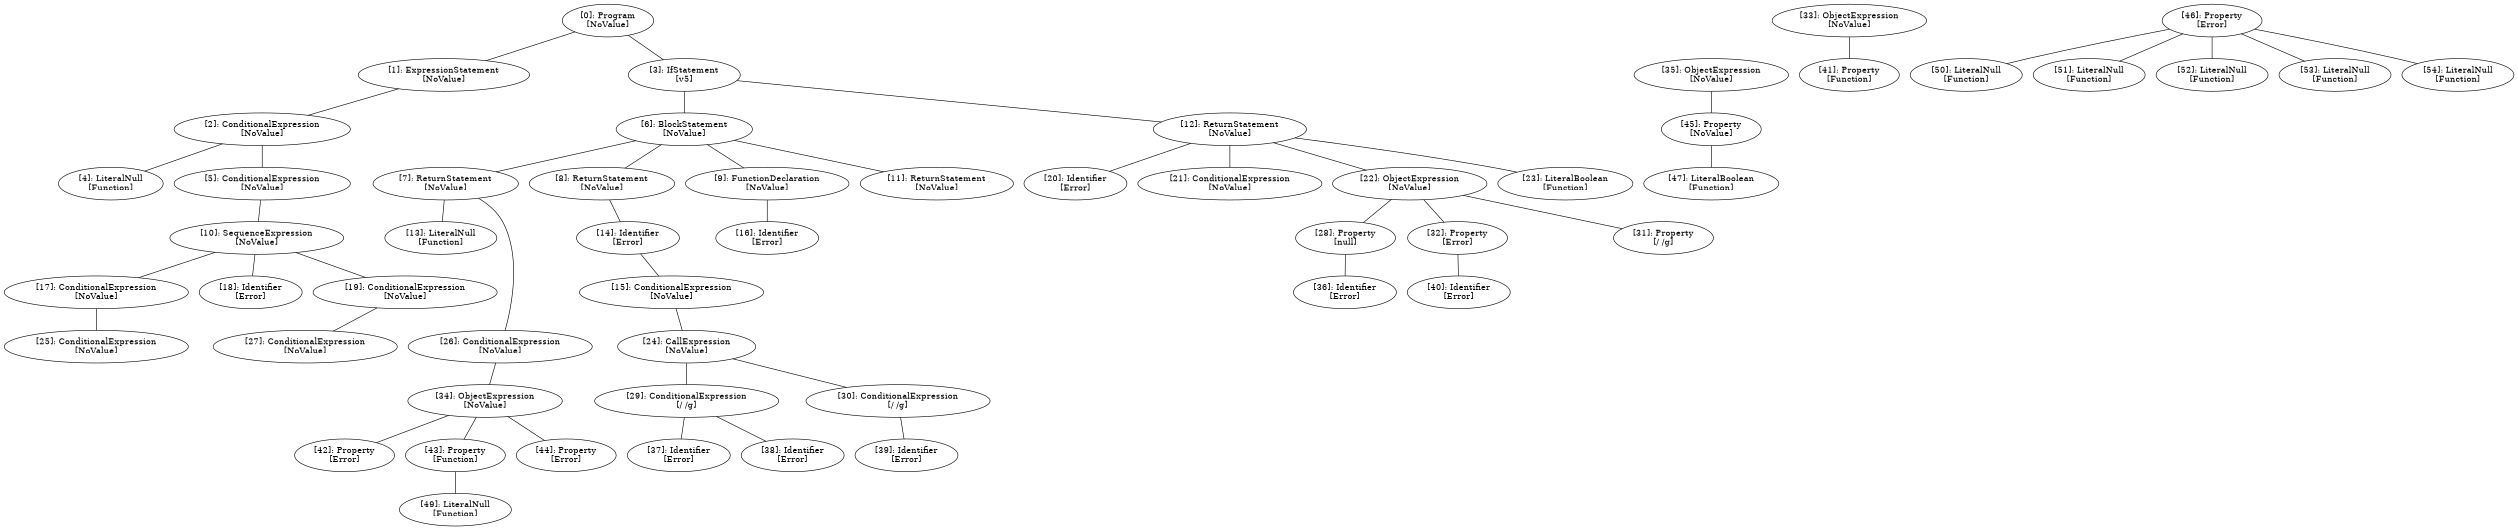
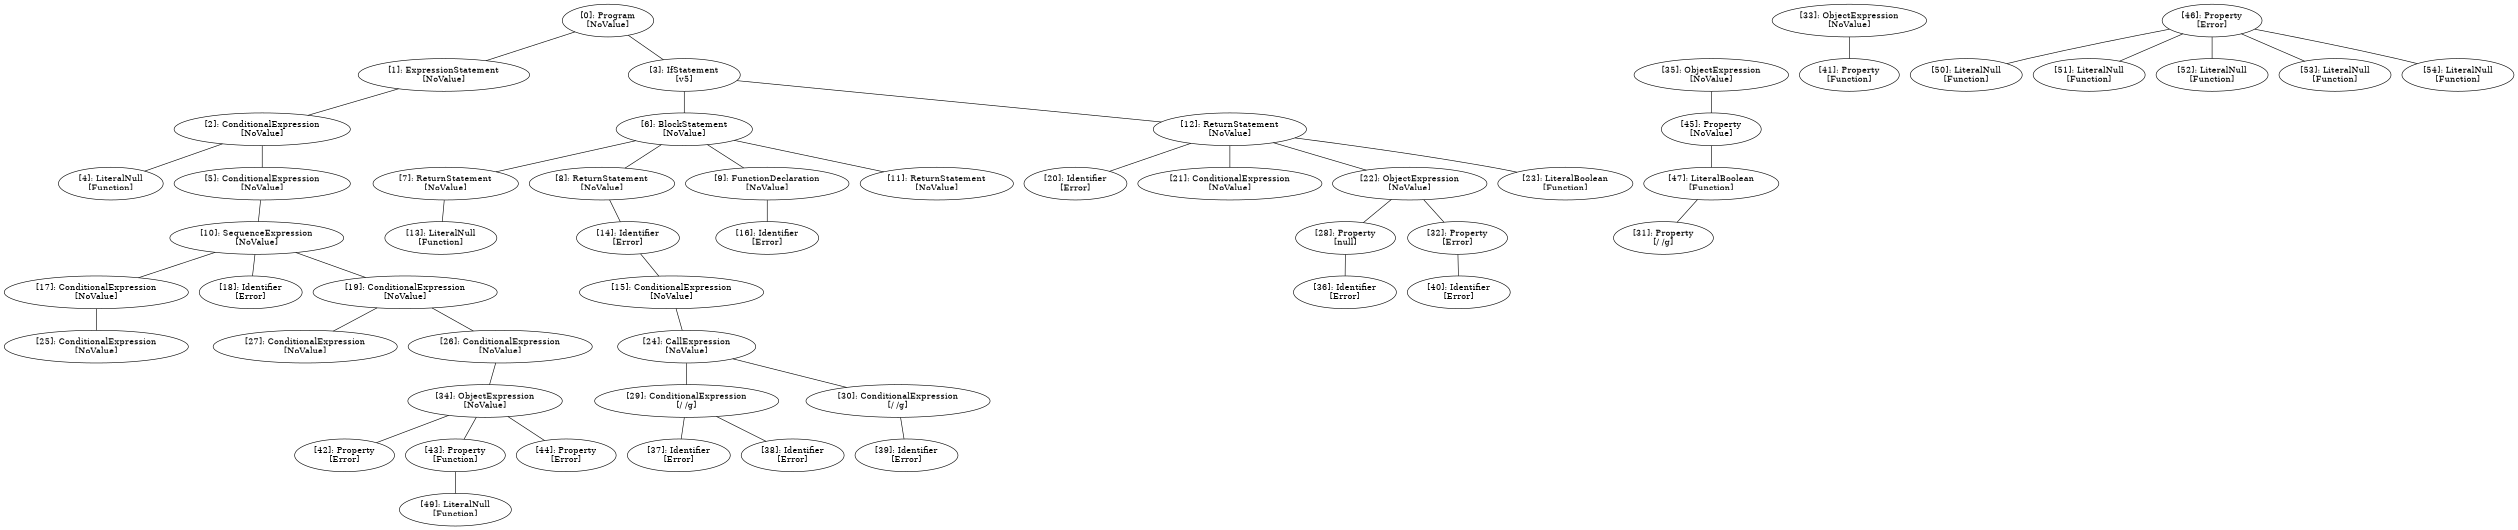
(1543, 212) -> (1687, 211)
(513, 259) -> (453, 319)
